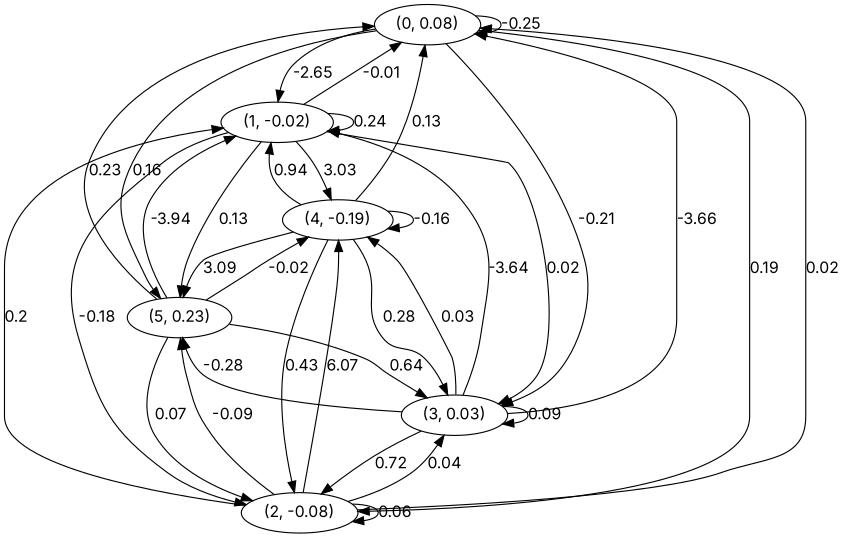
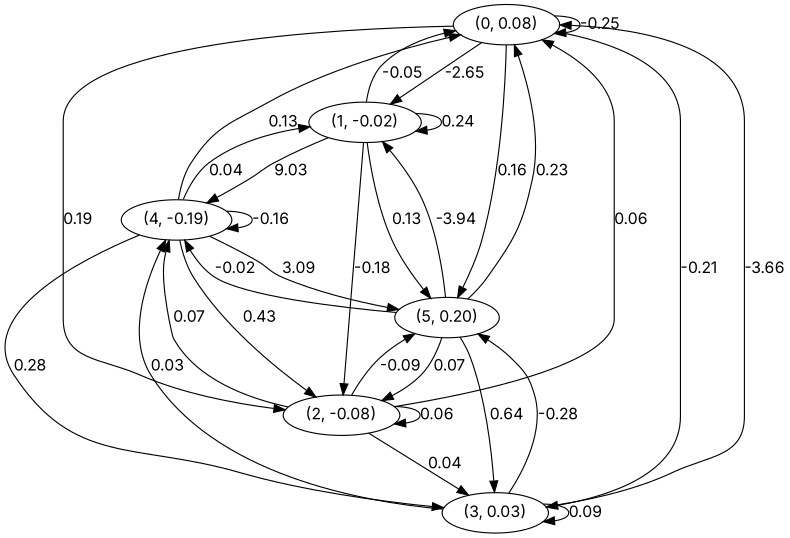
(382, 74) -> (403, 74)
(291, 171) -> (227, 171)
(341, 171) -> (292, 171)
(528, 195) -> none
(479, 227) -> none
(823, 269) -> (632, 220)
(180, 318) -> (447, 318)
(4, 340) -> none
(343, 366) -> (189, 318)
(374, 456) -> none
